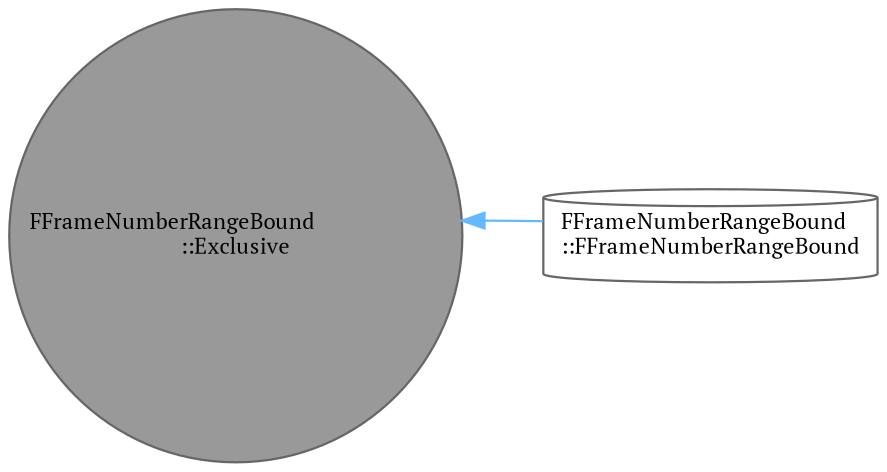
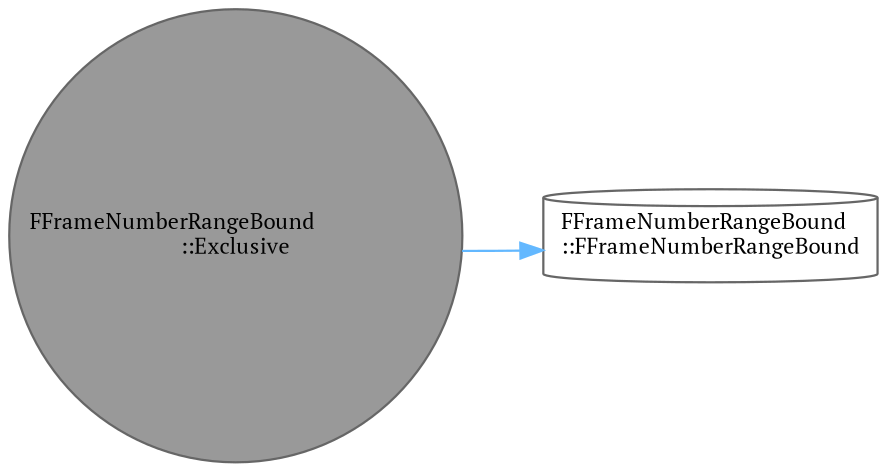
(514, 221) -> (491, 251)
